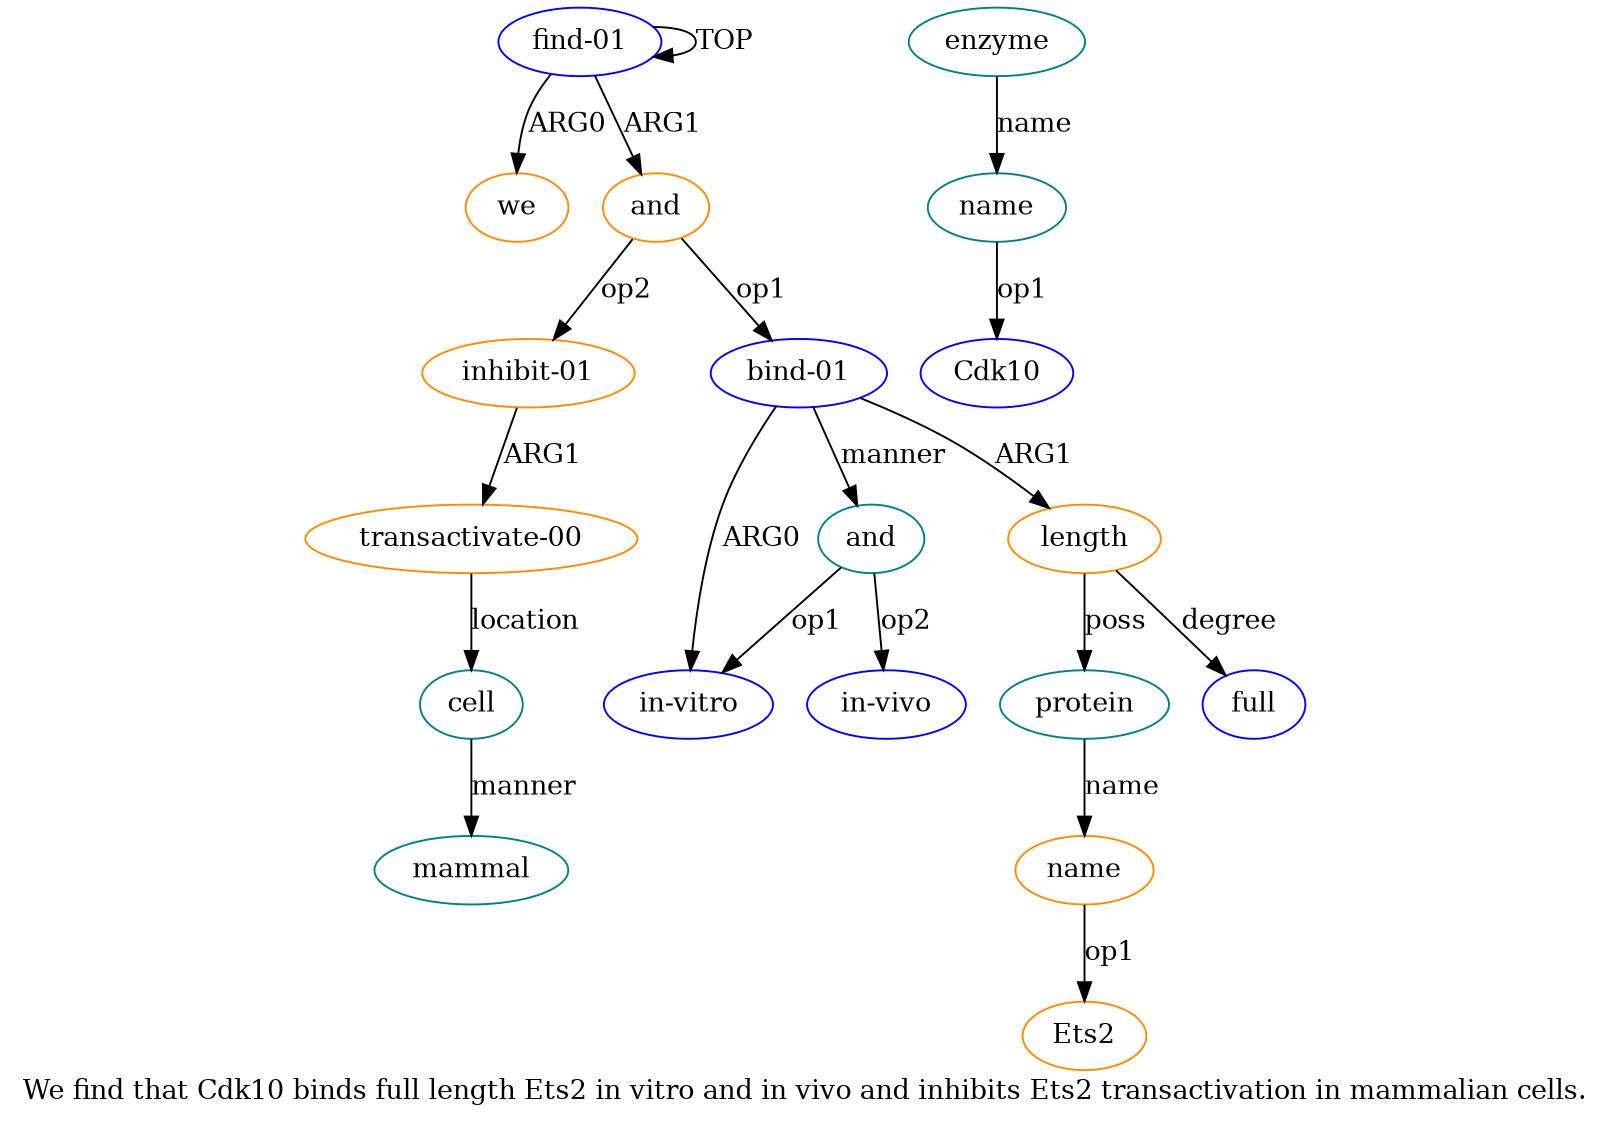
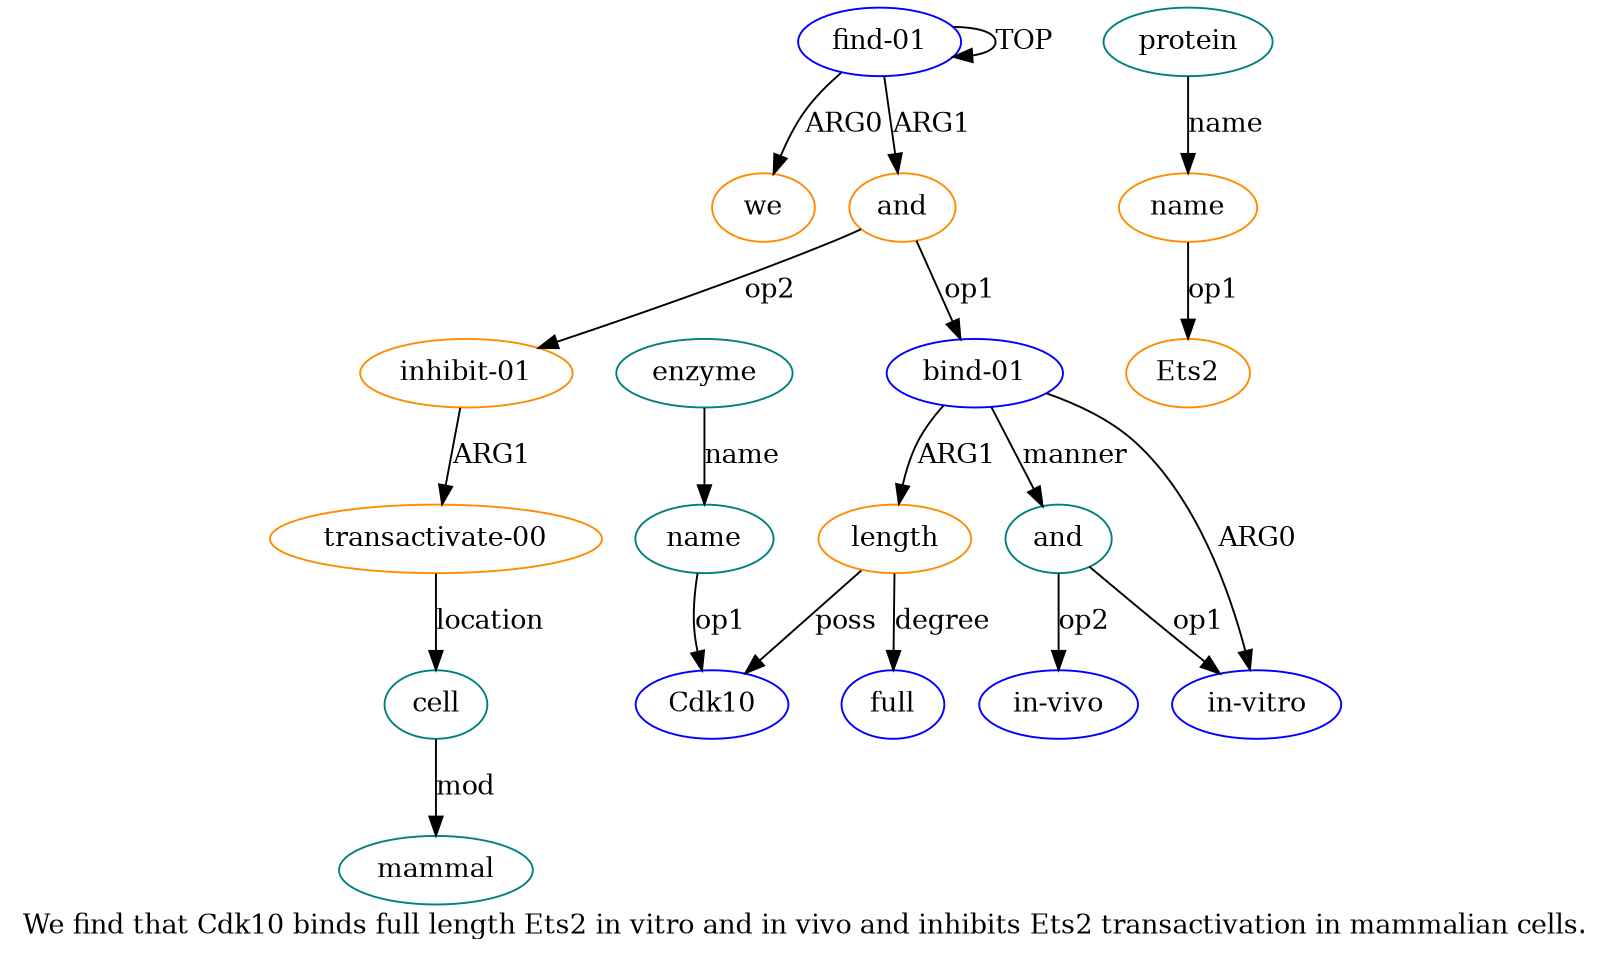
(1085, 612) -> (811, 615)
(524, 787) -> (465, 787)
